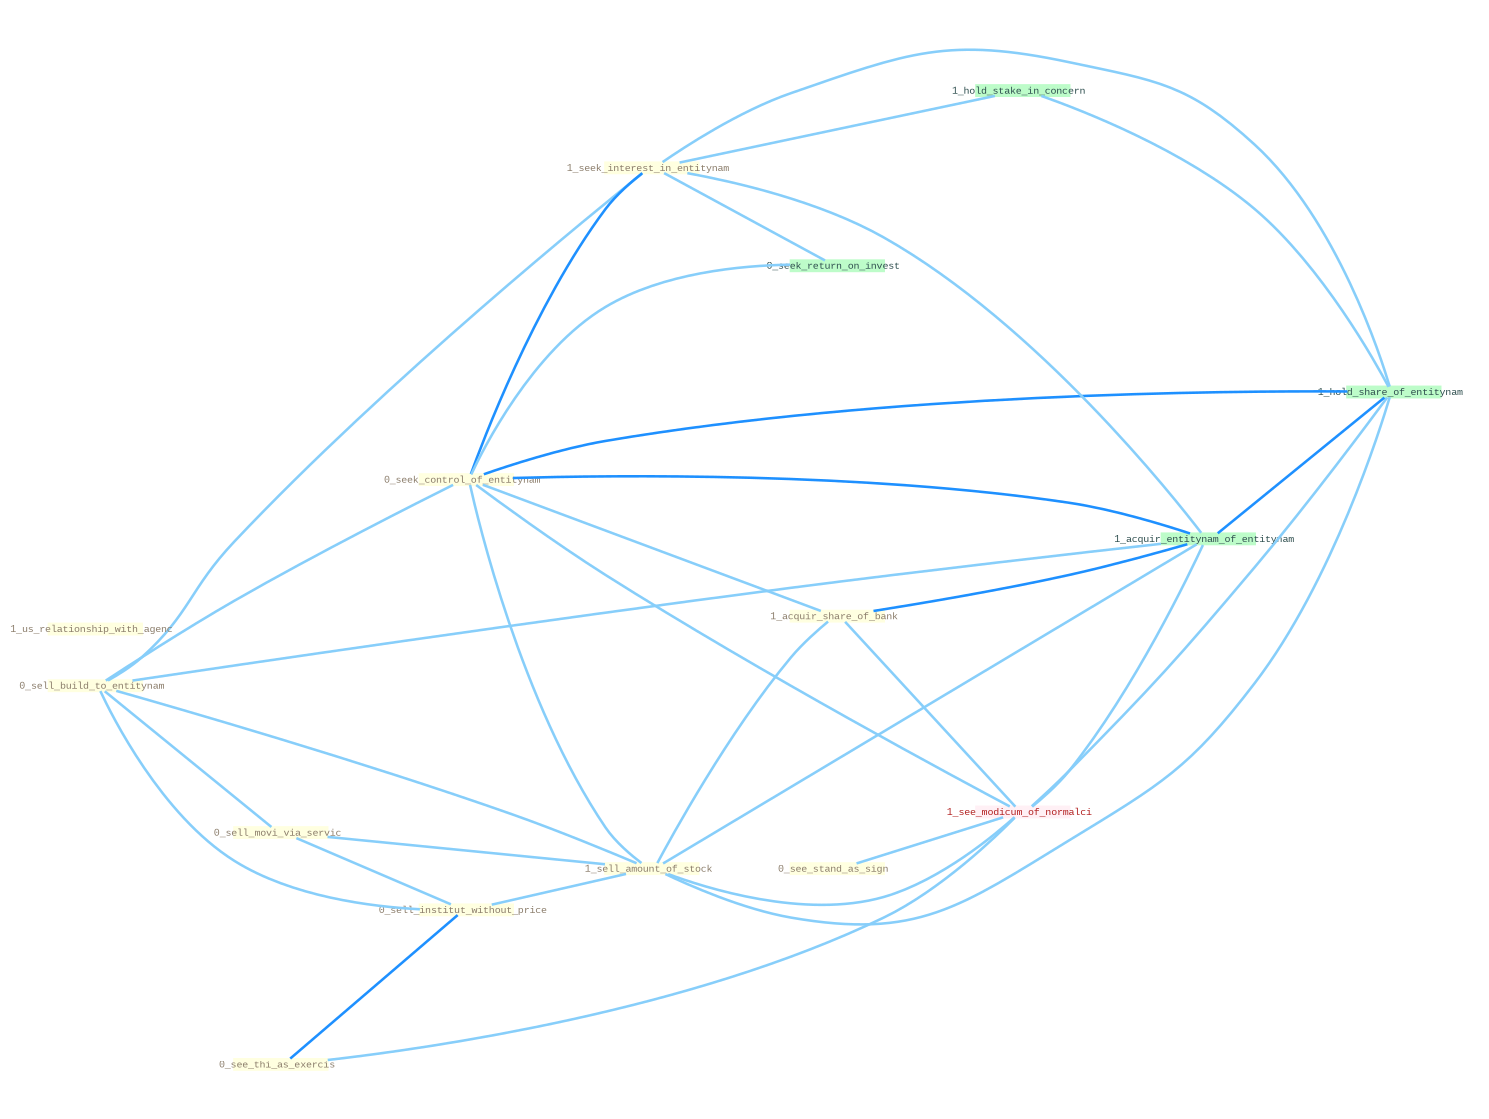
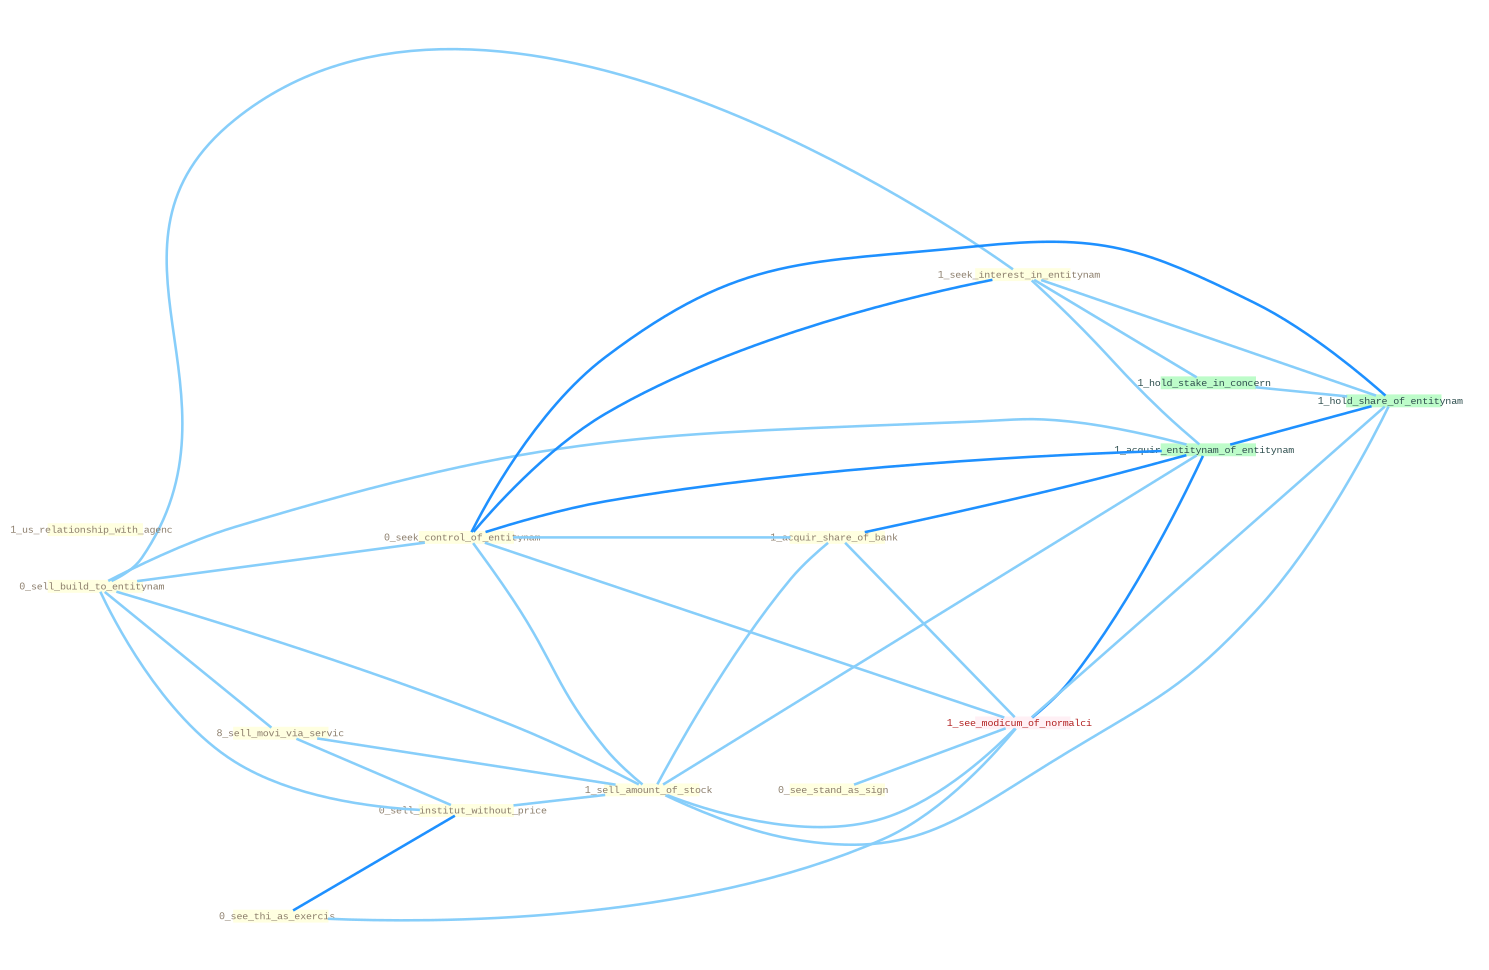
(837, 266) -> none
(1129, 684) -> (1129, 595)
(281, 833) -> (281, 733)
